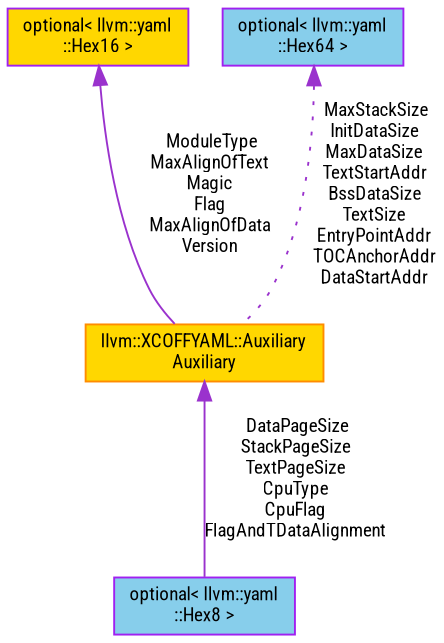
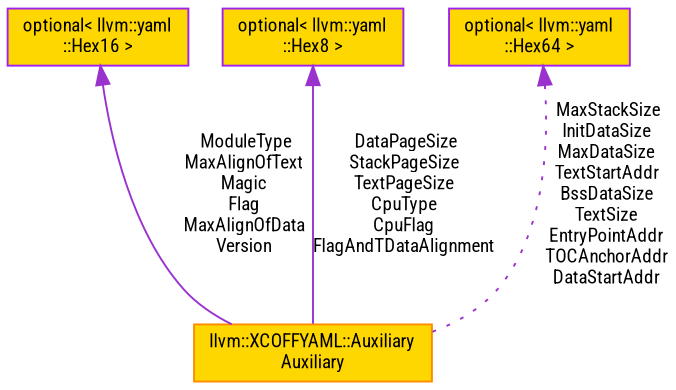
(313, 37) -> (539, 37)
(205, 489) -> (313, 205)
(205, 606) -> (313, 37)
